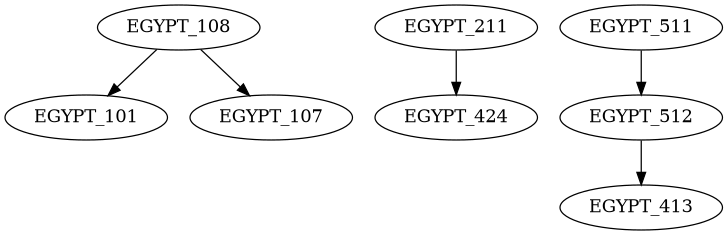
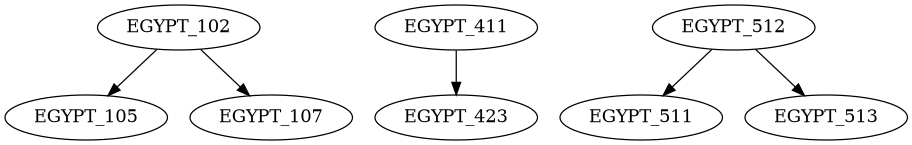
(179, 28) -> (179, 28)
(456, 28) -> (456, 28)
(641, 66) -> (692, 68)
(86, 118) -> (86, 118)
(456, 118) -> (456, 118)
(641, 208) -> (826, 118)
